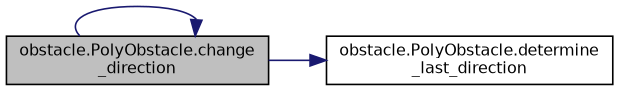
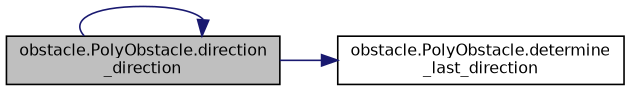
(138, 60) -> (143, 60)
